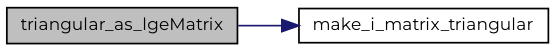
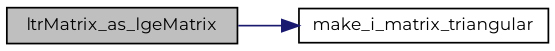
(122, 26) -> (122, 26)
